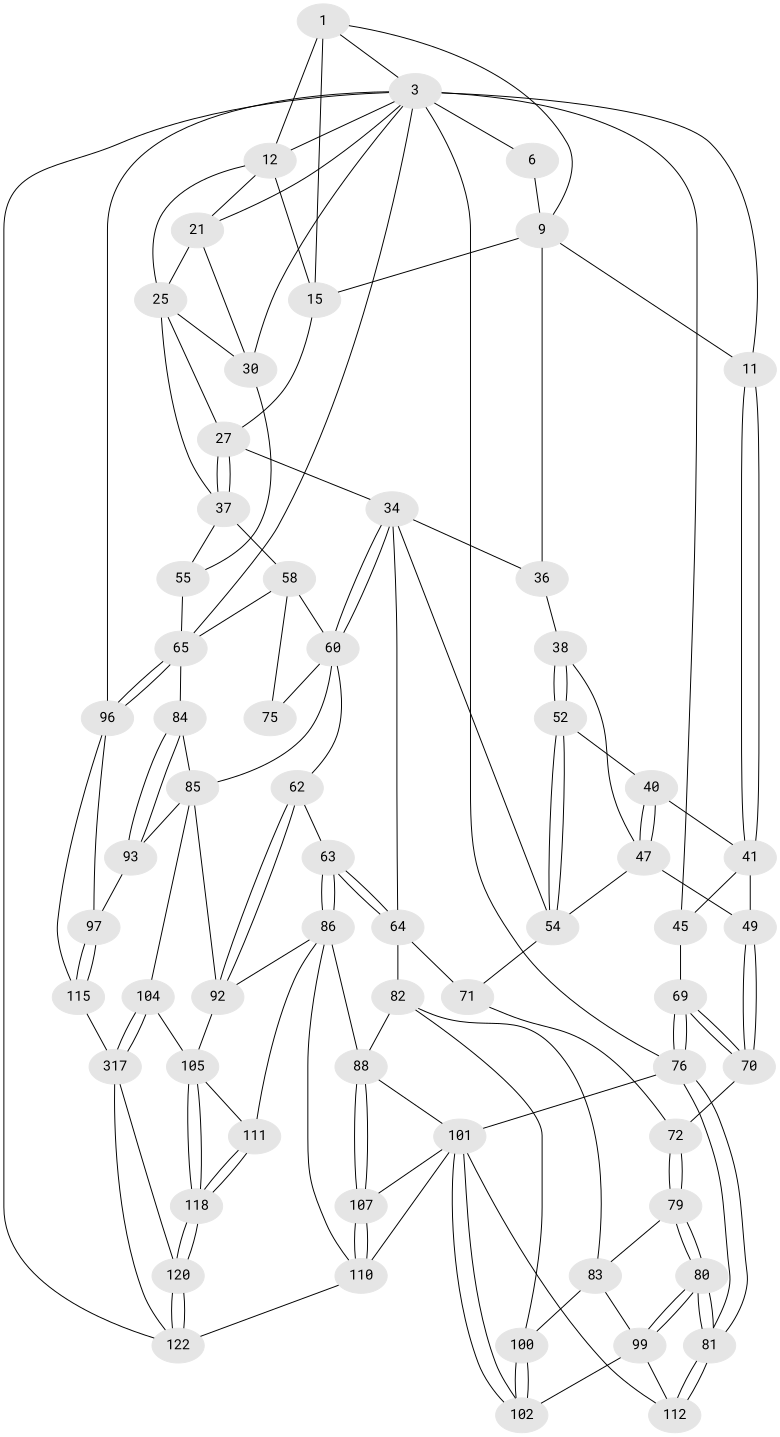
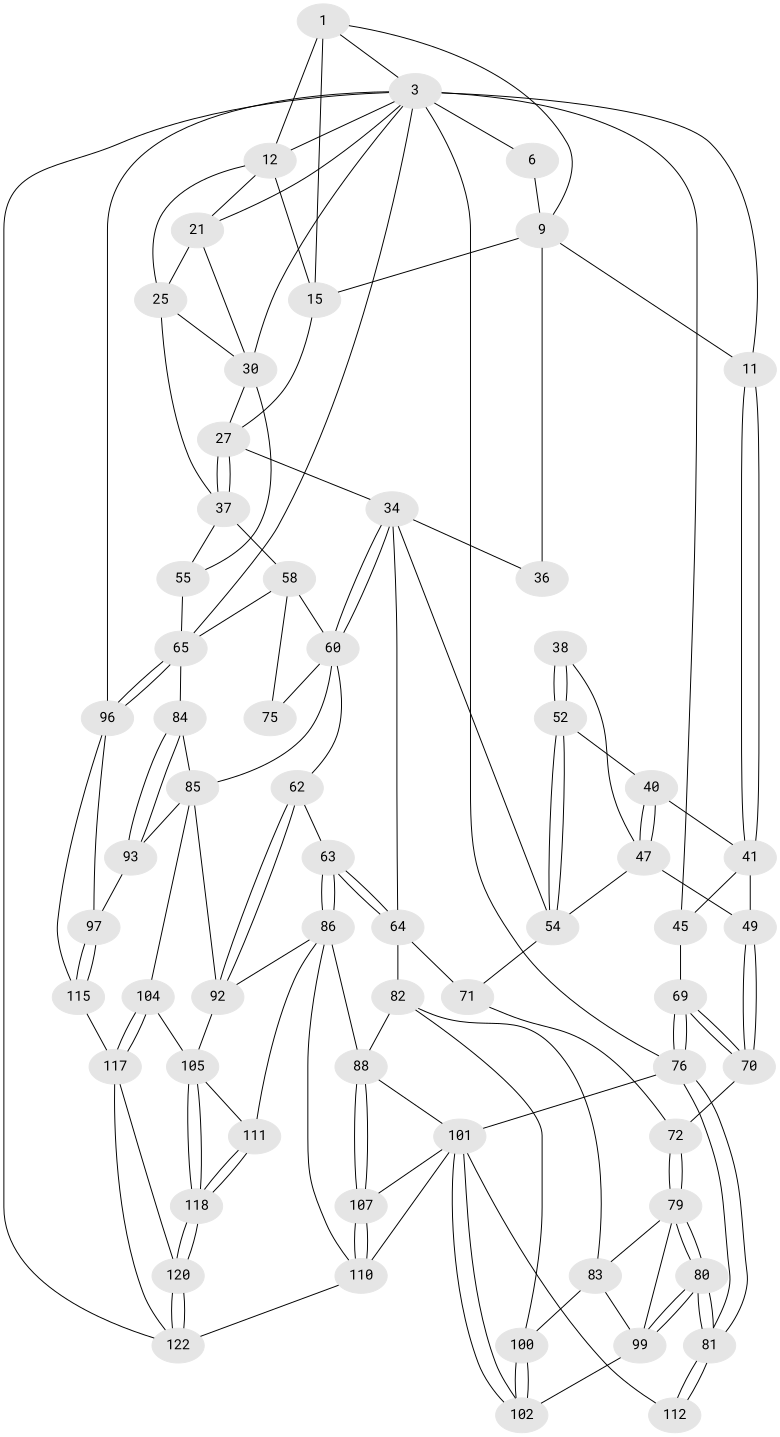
(192, 370) -> (237, 405)
(551, 614) -> none
(115, 1067) -> (115, 1067)
(657, 1380) -> (658, 1276)
